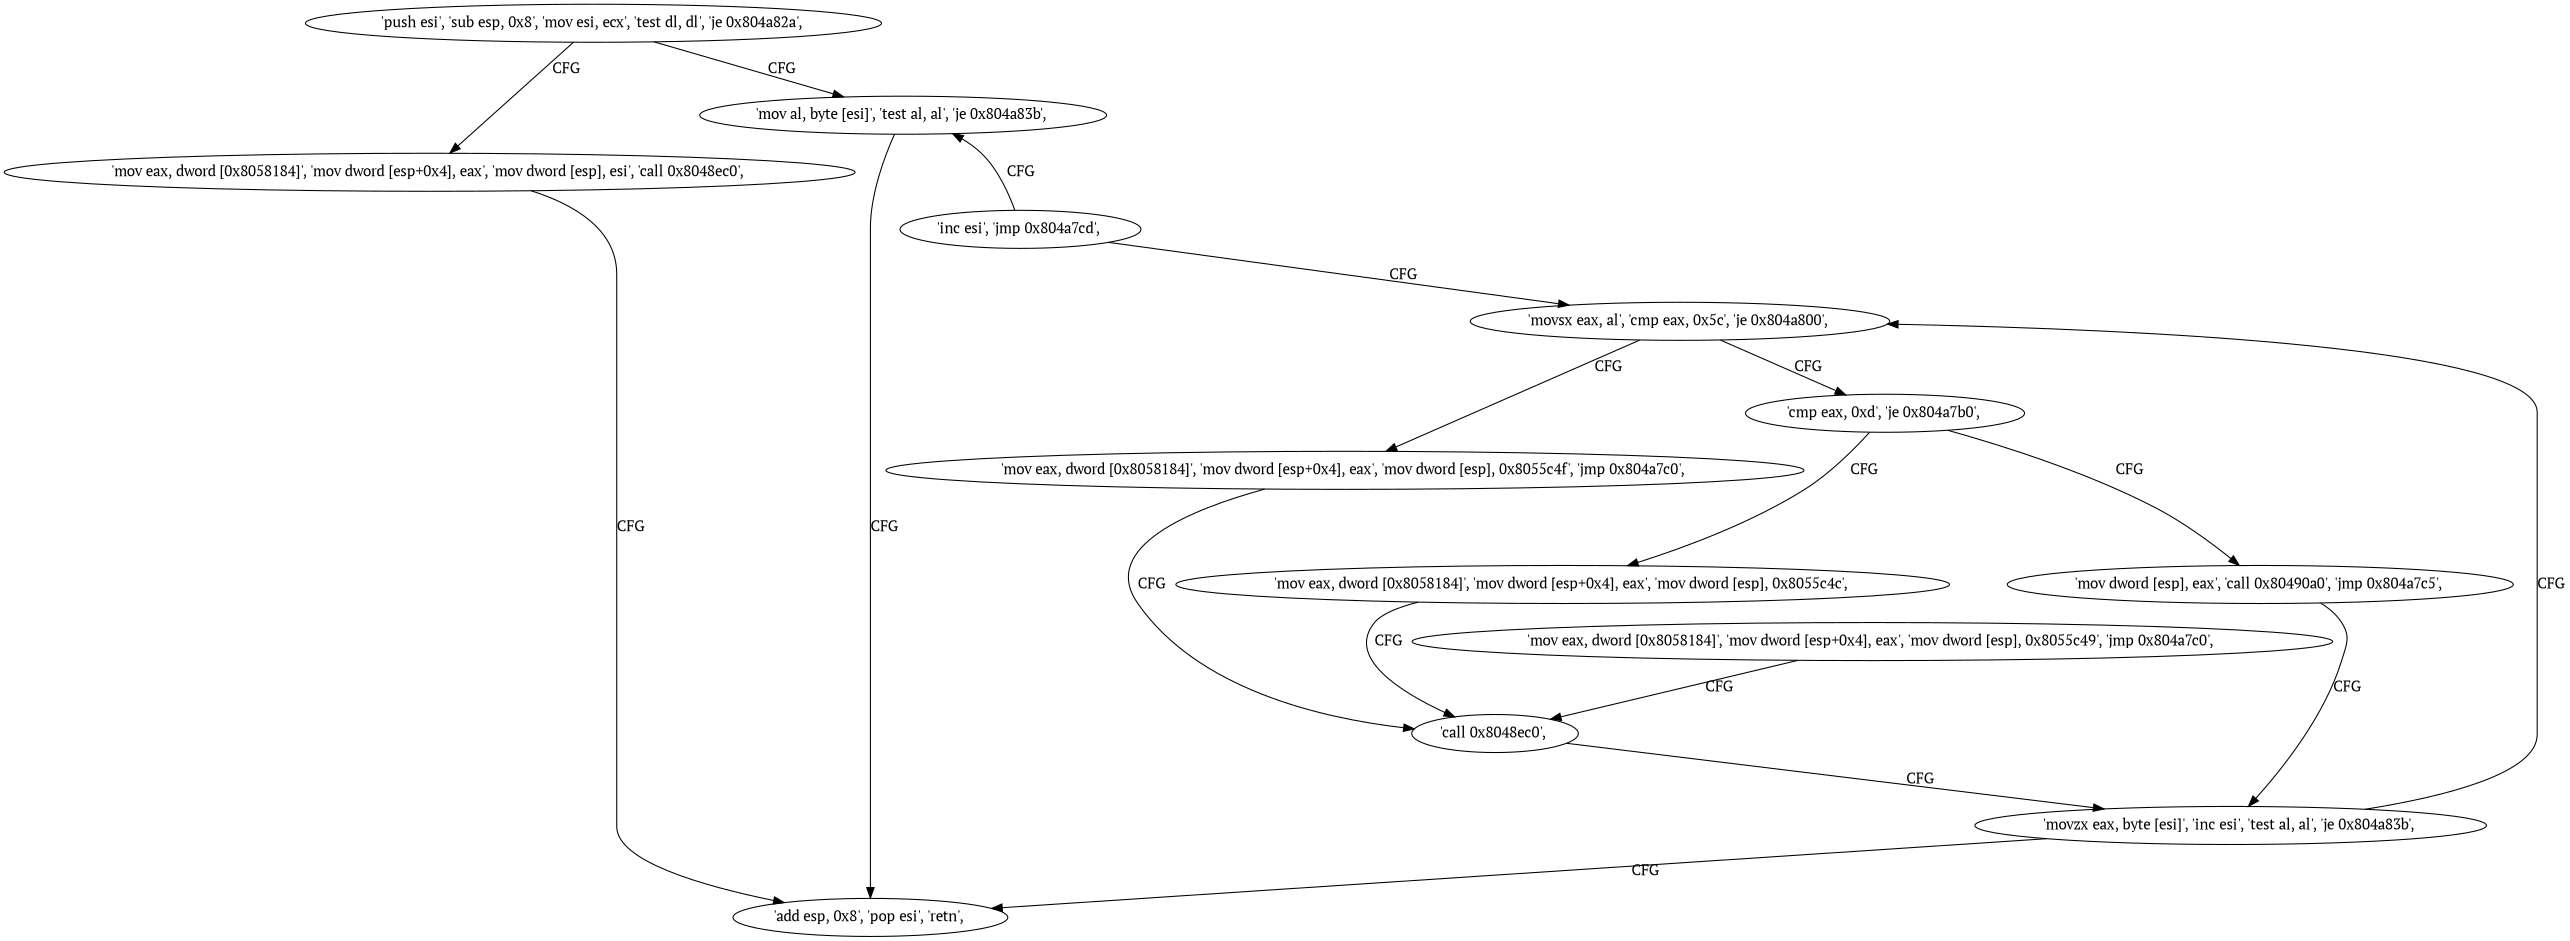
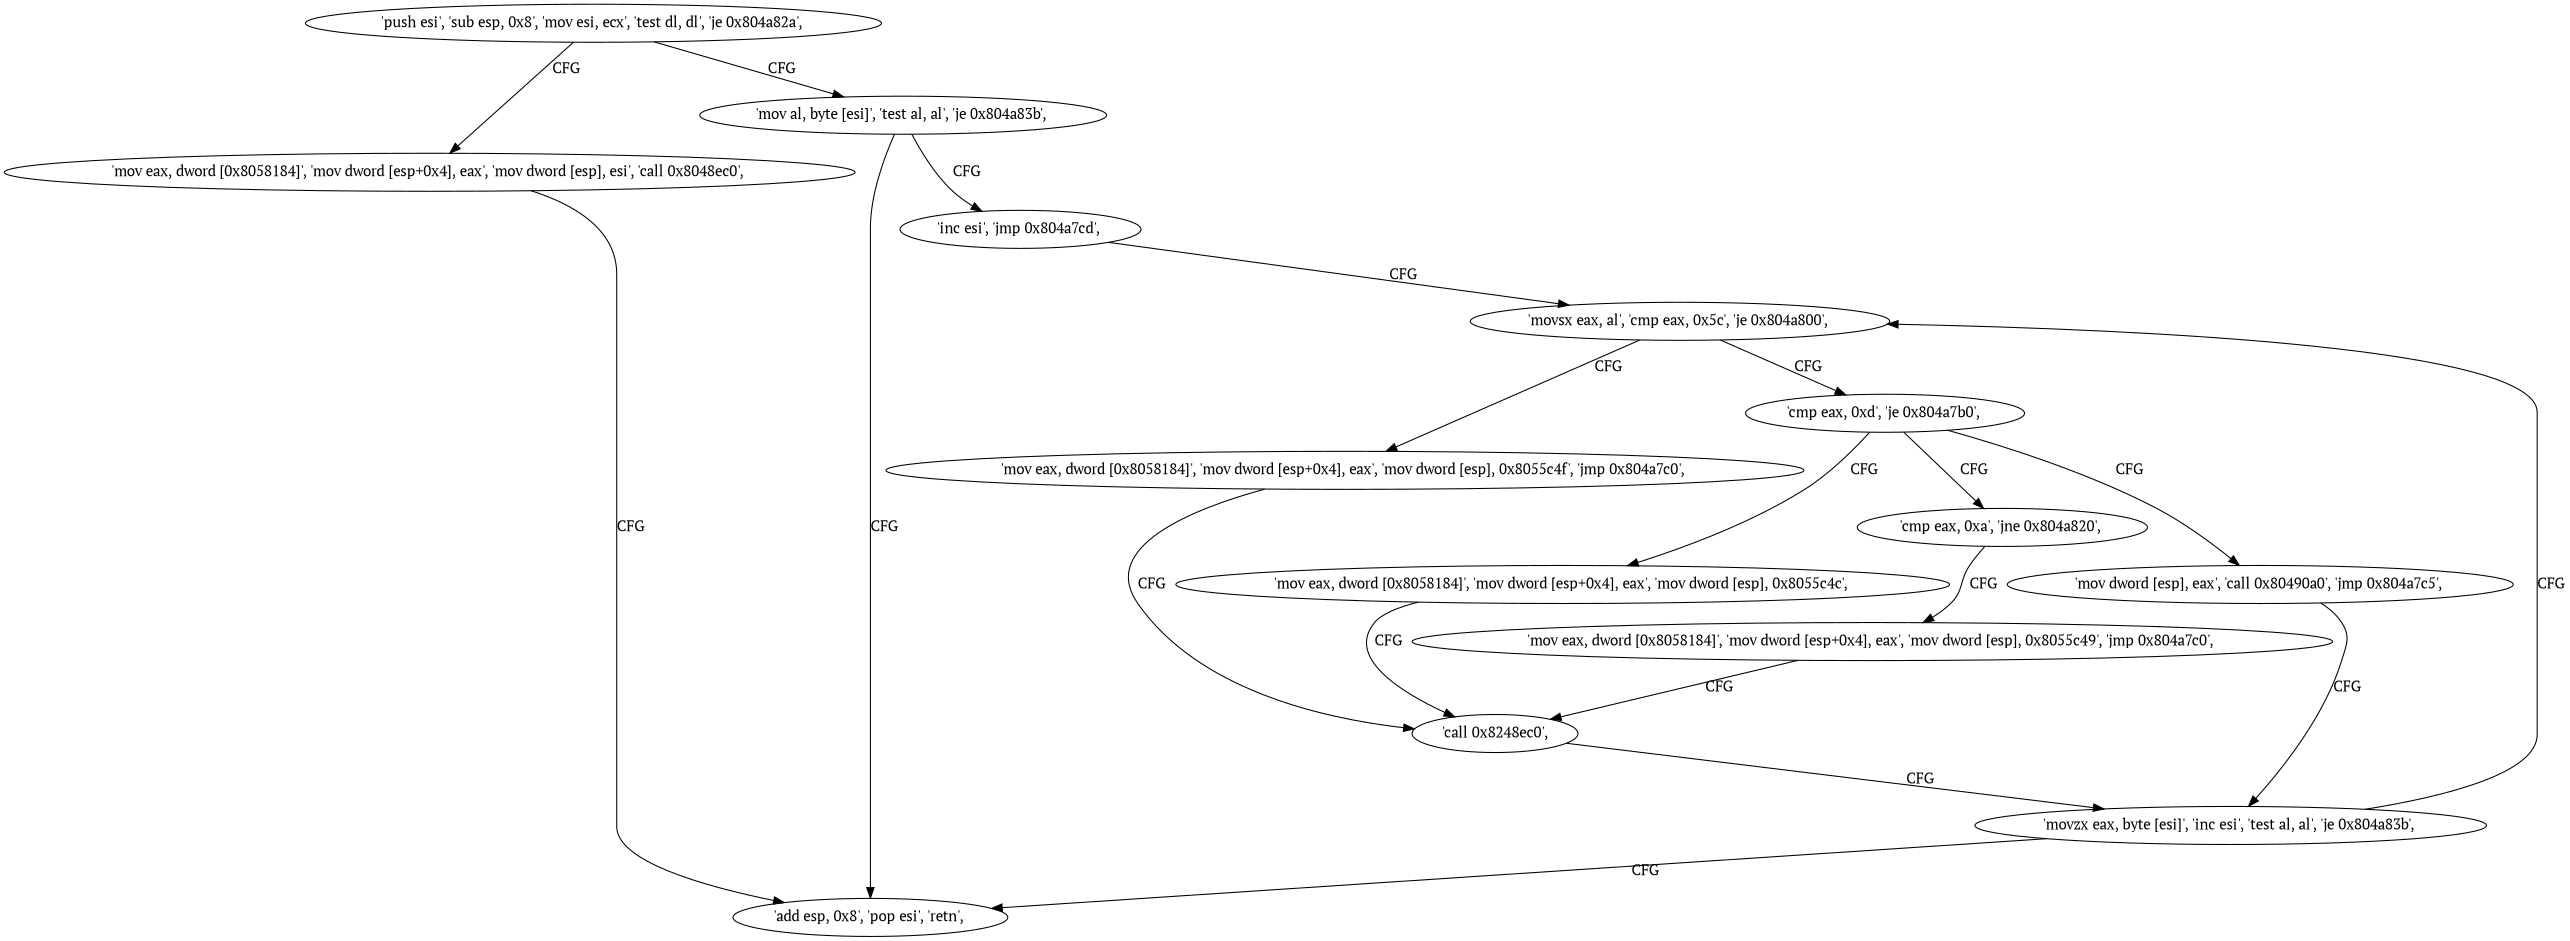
(995, 170) -> (937, 174)
none -> (2002, 527)
(1495, 734) -> (1495, 734)
